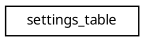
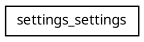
(72, 21) -> (72, 21)
